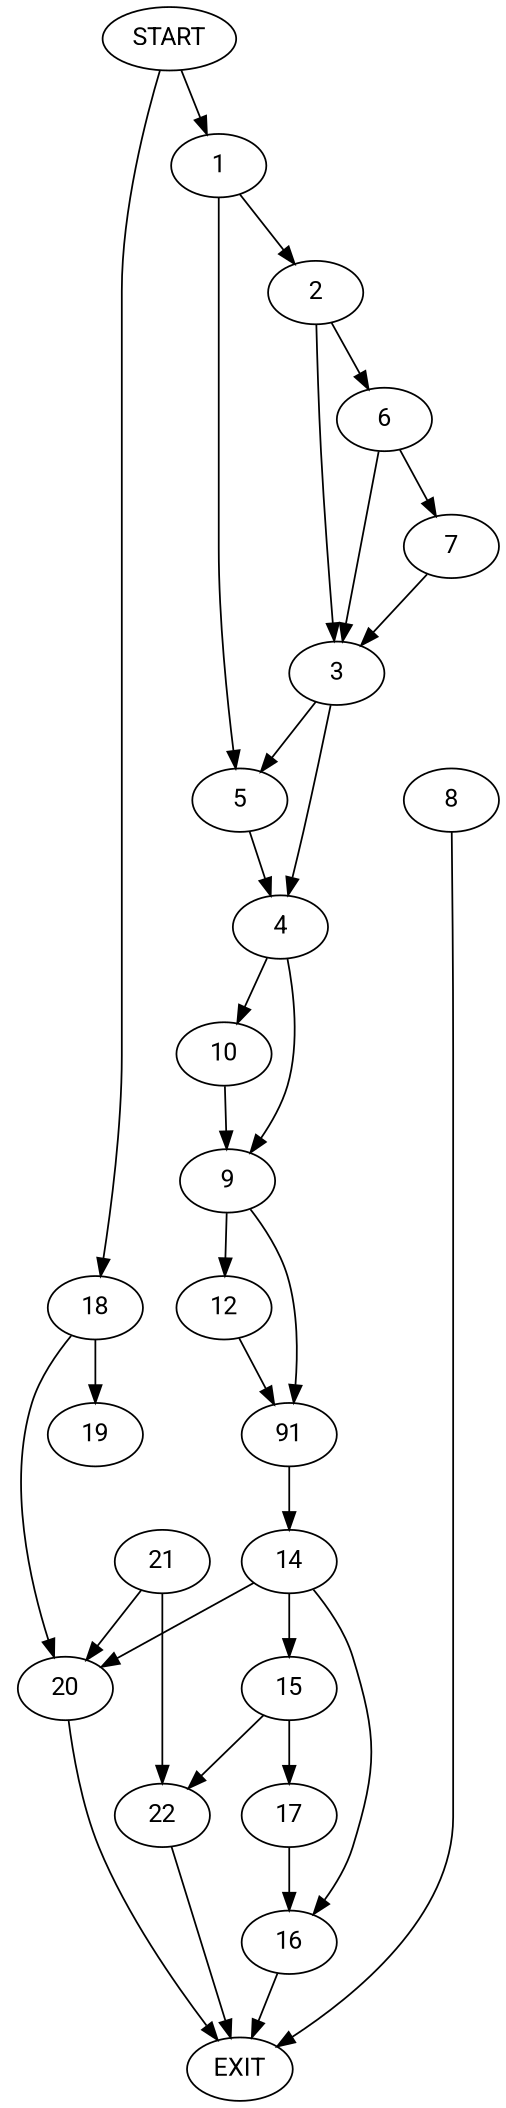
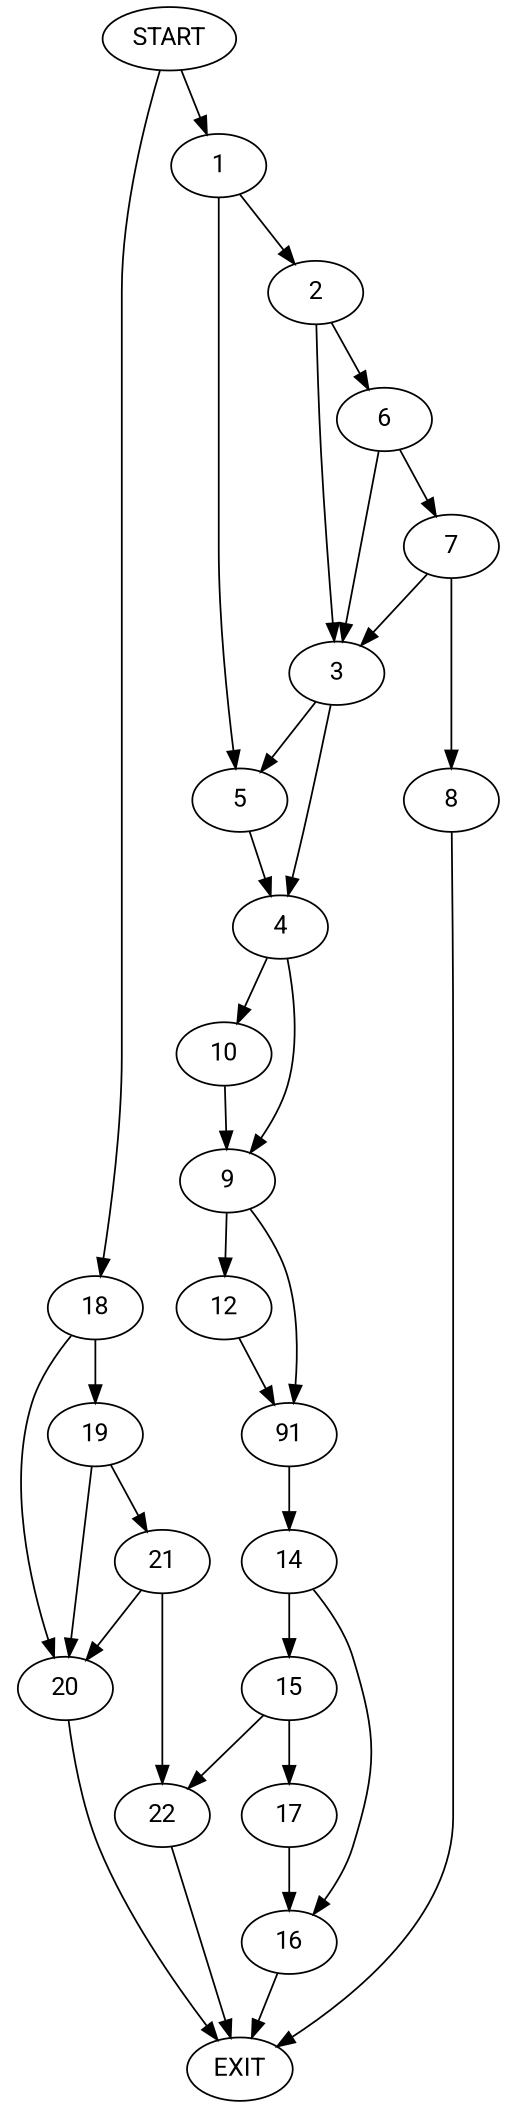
none -> (451, 664)
none -> (125, 1490)
(185, 1621) -> (81, 1553)
